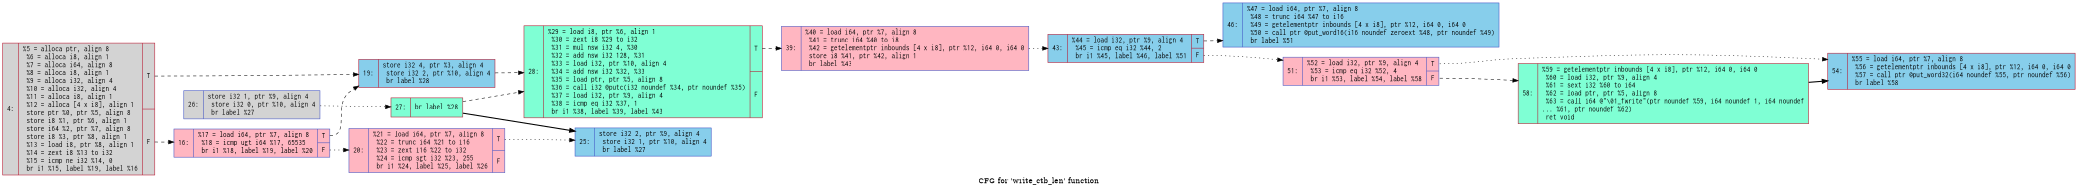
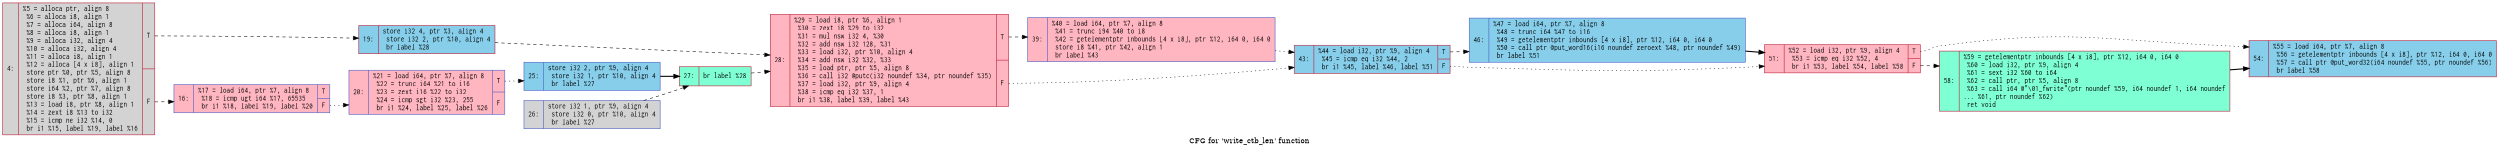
(852, 40) -> (1098, 31)
none -> (1752, 52)
(1361, 71) -> (1842, 59)
(643, 72) -> (889, 60)
none -> (1149, 79)
(1600, 93) -> (2021, 81)
(353, 106) -> (664, 94)
(341, 113) -> none
(516, 122) -> (667, 76)
